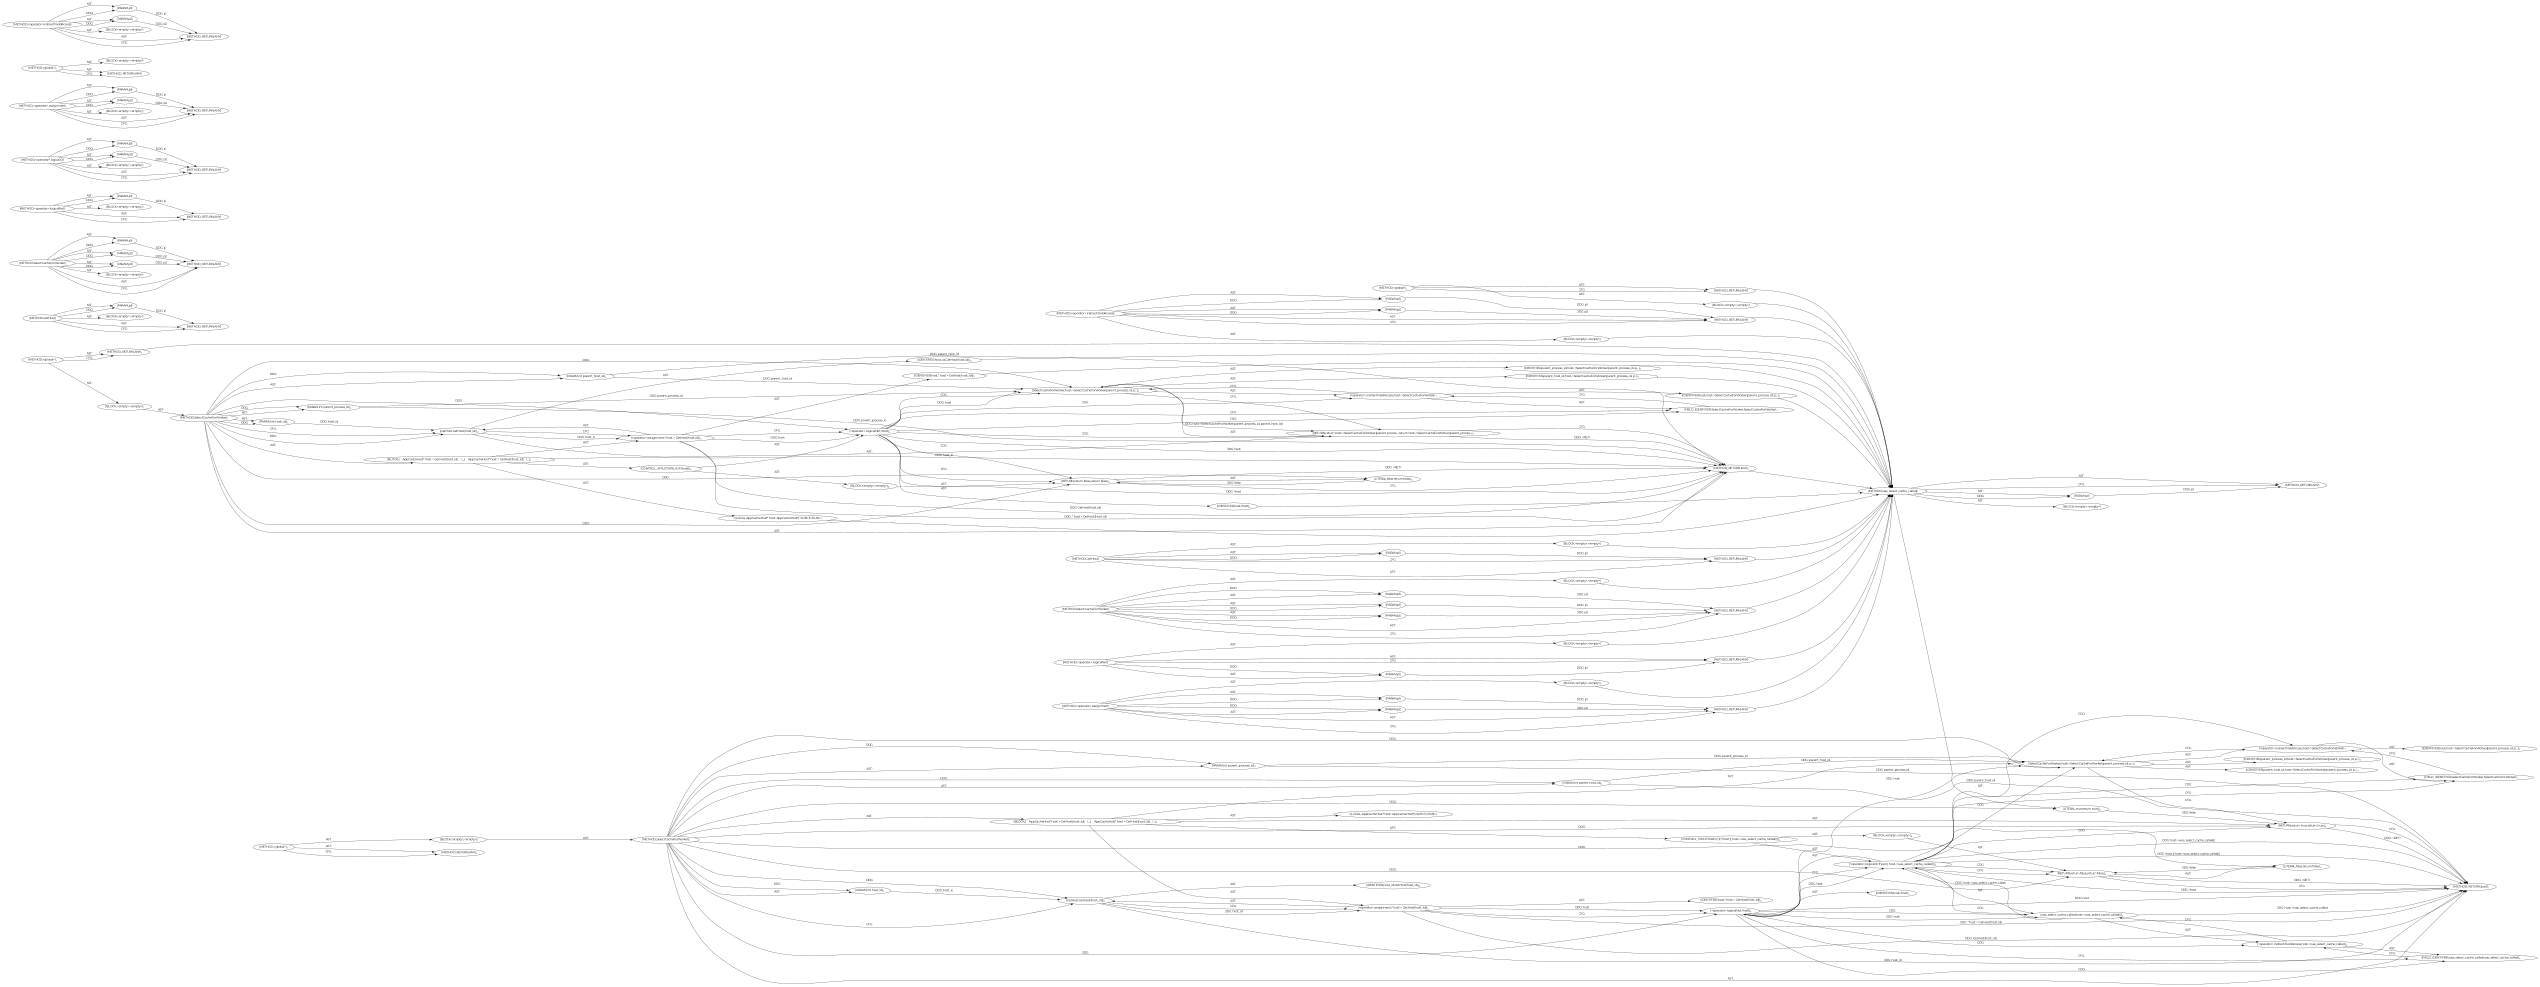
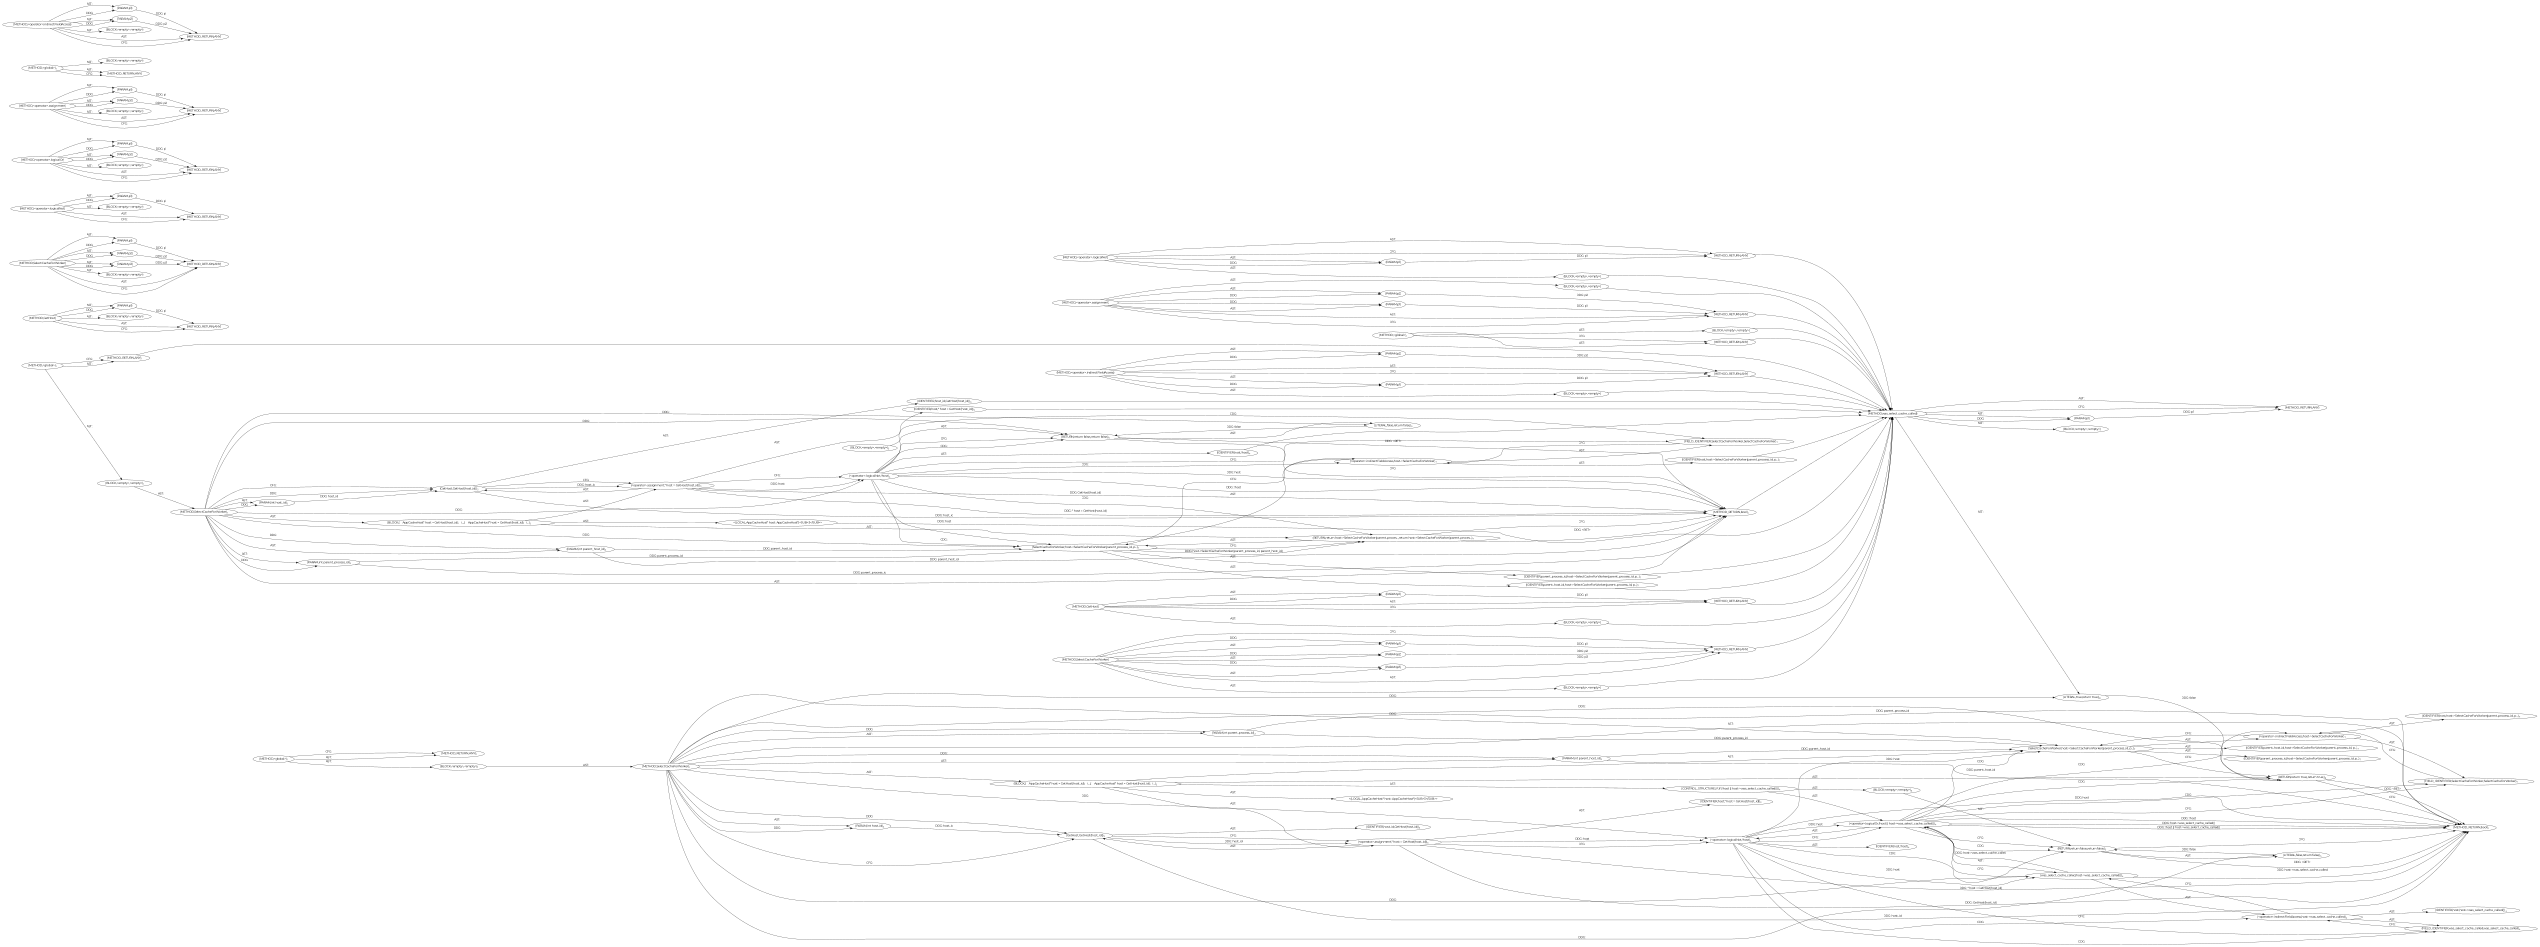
(666, 469) -> none
none -> (2471, 910)
